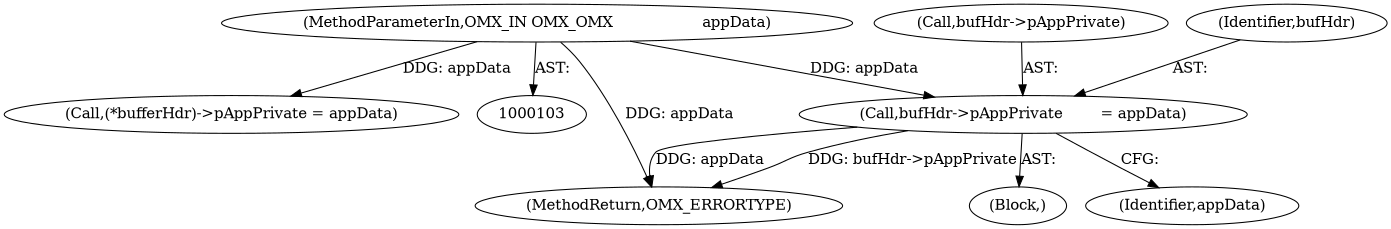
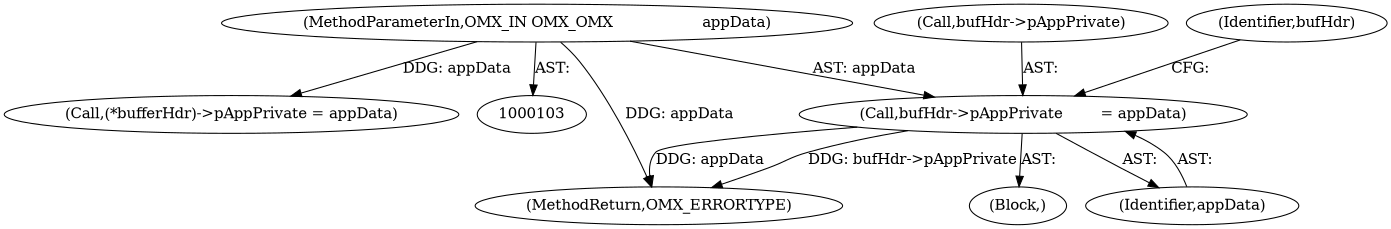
(864, 69) -> (864, 69)
(1193, 69) -> (1193, 69)
none -> (1167, 155)
(1142, 160) -> (1142, 160)
